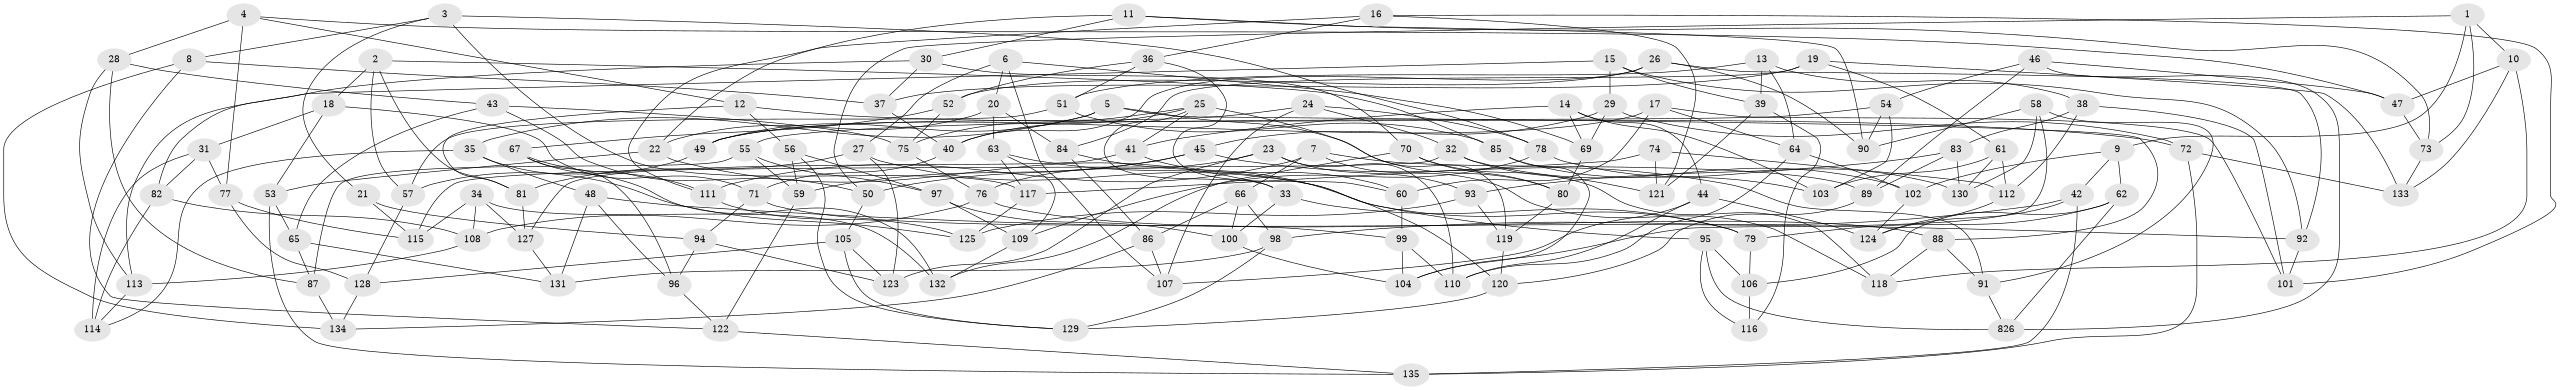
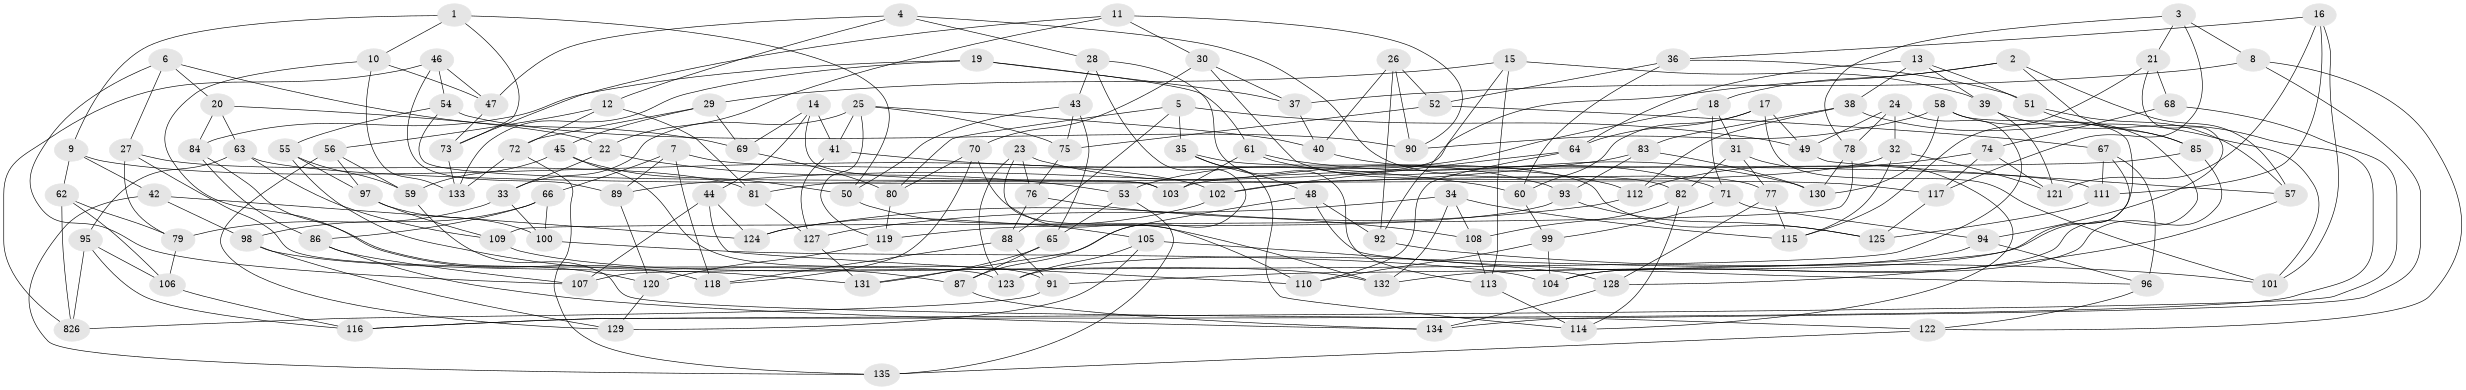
none -> (2170, 105)
